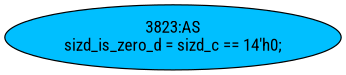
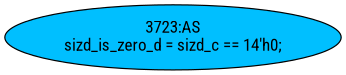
(173, 37) -> (173, 37)
